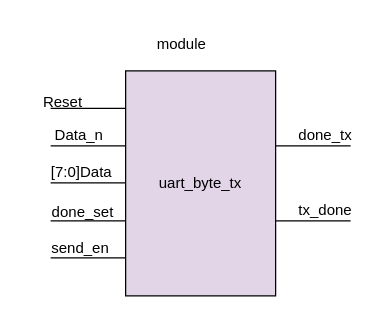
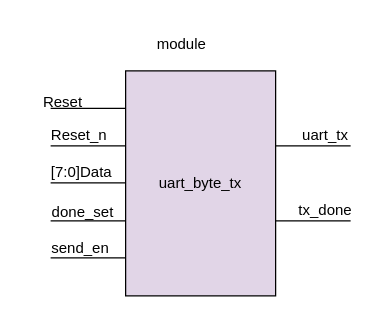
(79, 136) -> (79, 136)
(326, 136) -> (326, 136)
